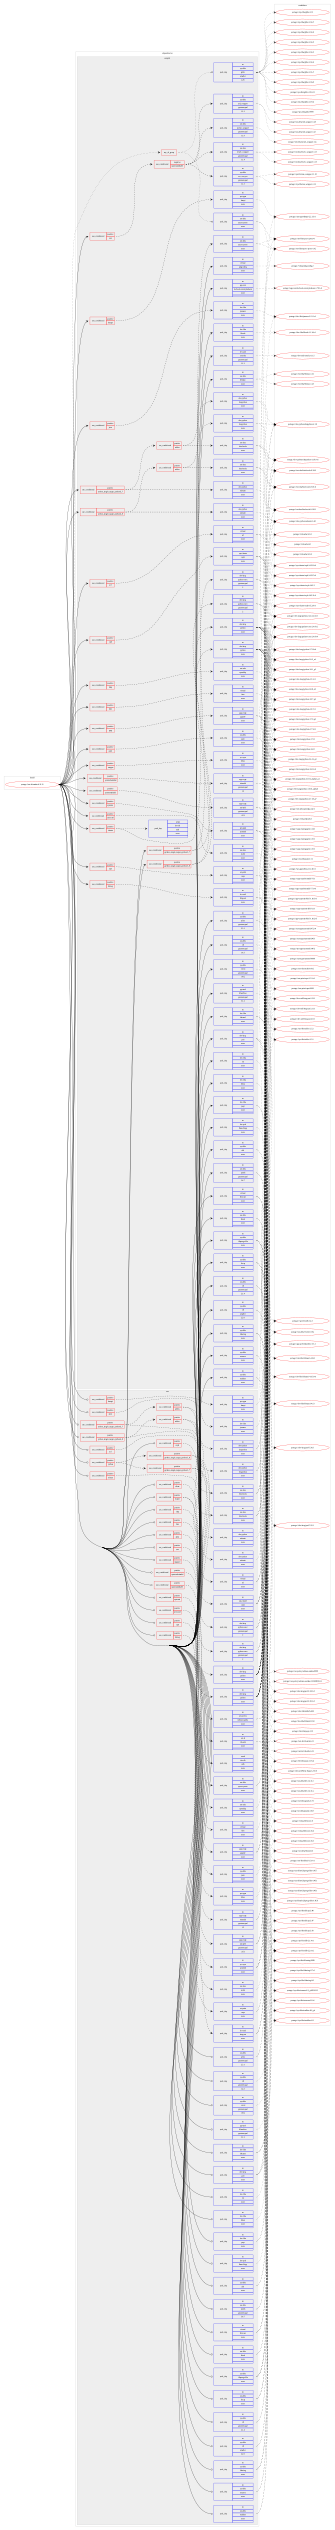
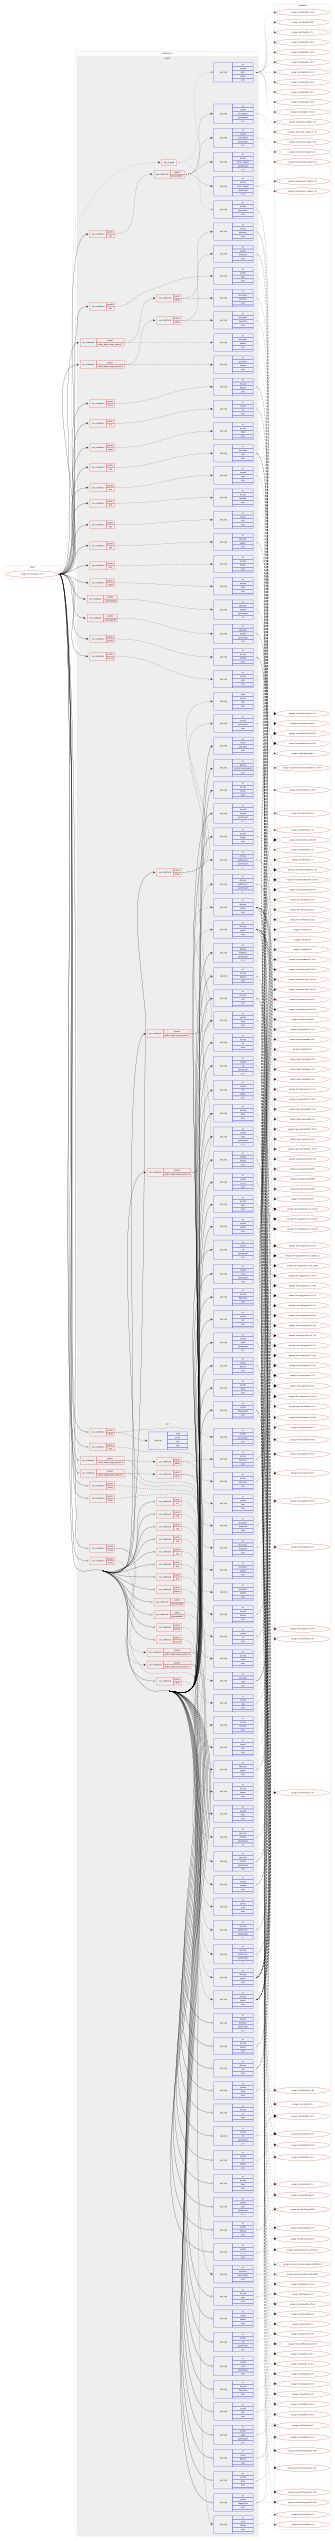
none -> (303, 1629)
(303, 1711) -> (303, 2104)
(303, 1901) -> (303, 2492)
